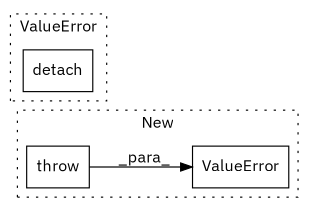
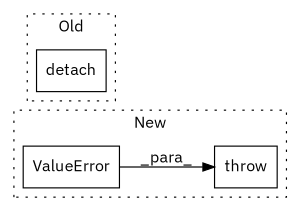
(59, 27) -> (71, 27)
(135, 167) -> (161, 167)
